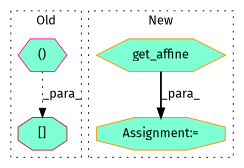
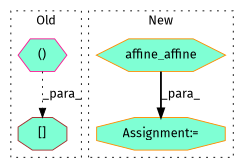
(161, 55) -> (161, 55)
